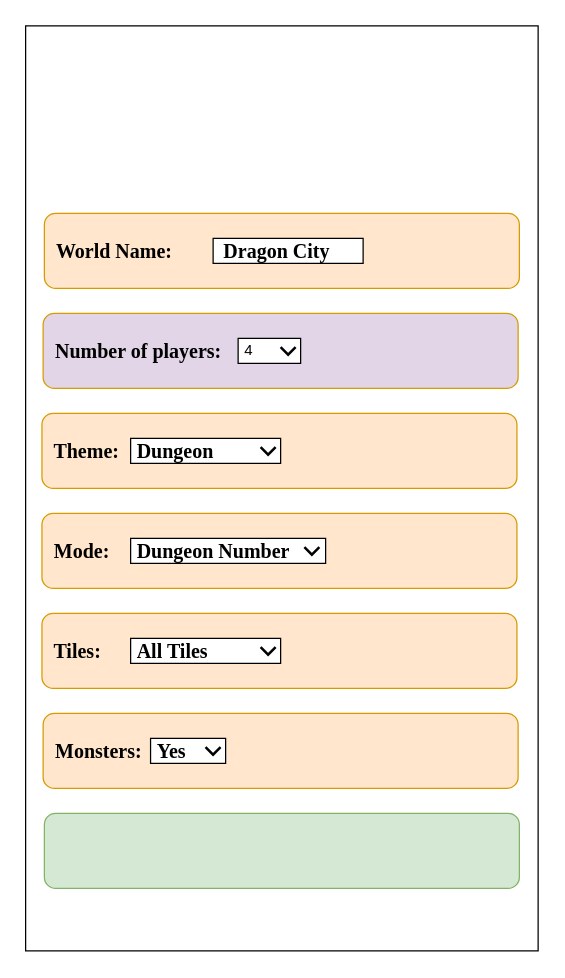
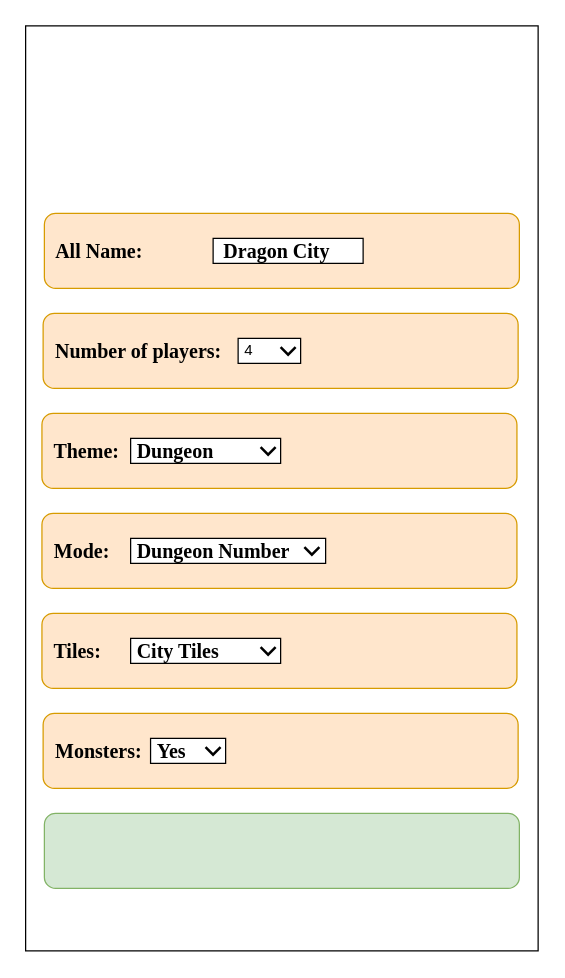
(87, 251) -> (77, 251)
(113, 351) -> (113, 351)
(161, 651) -> (167, 651)
